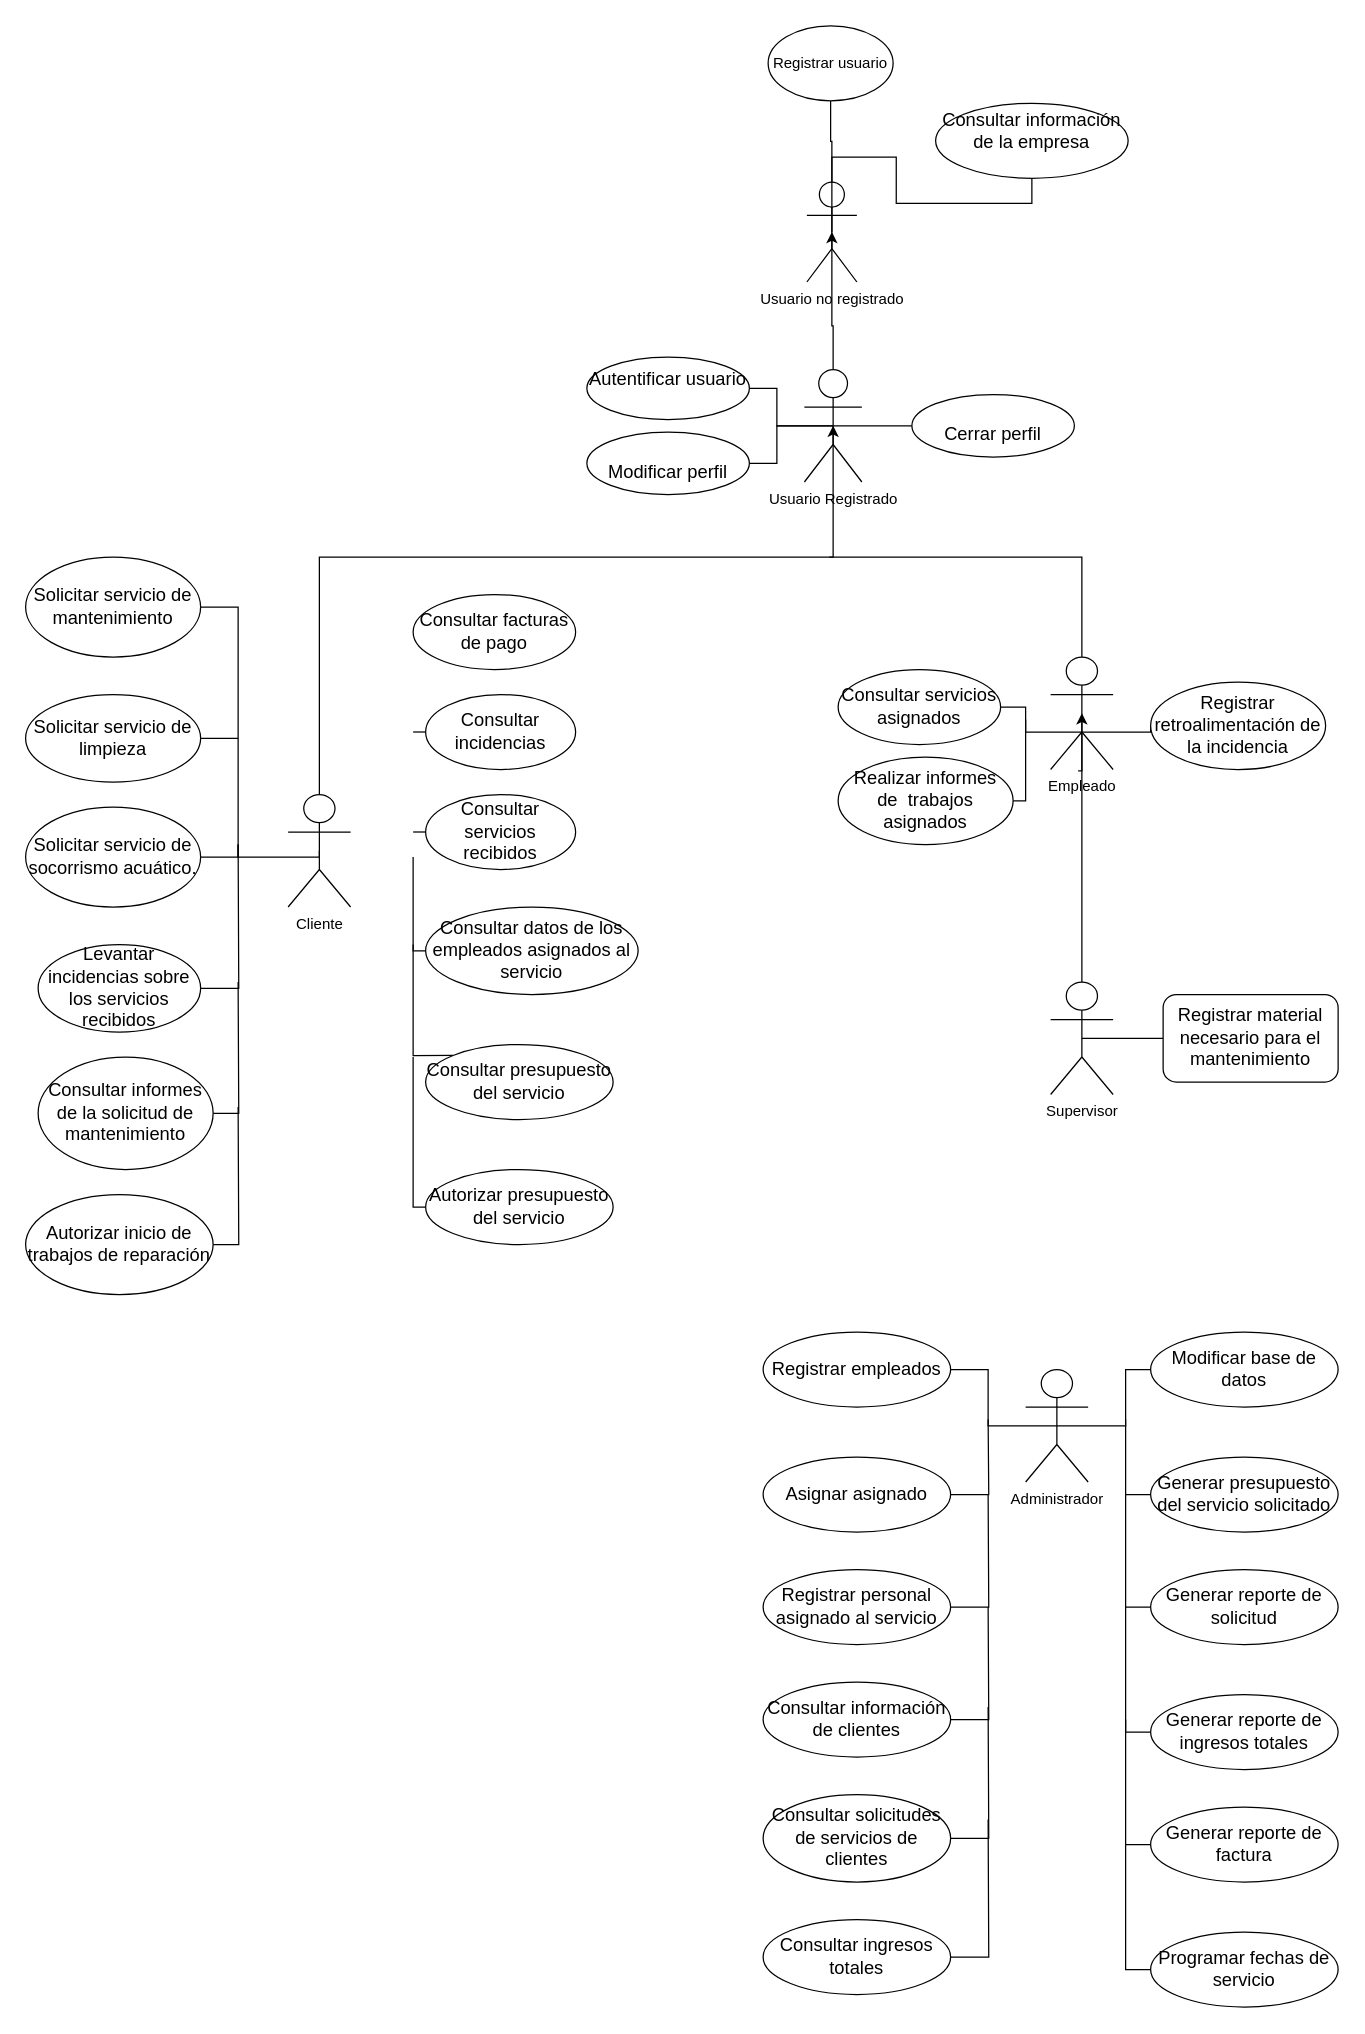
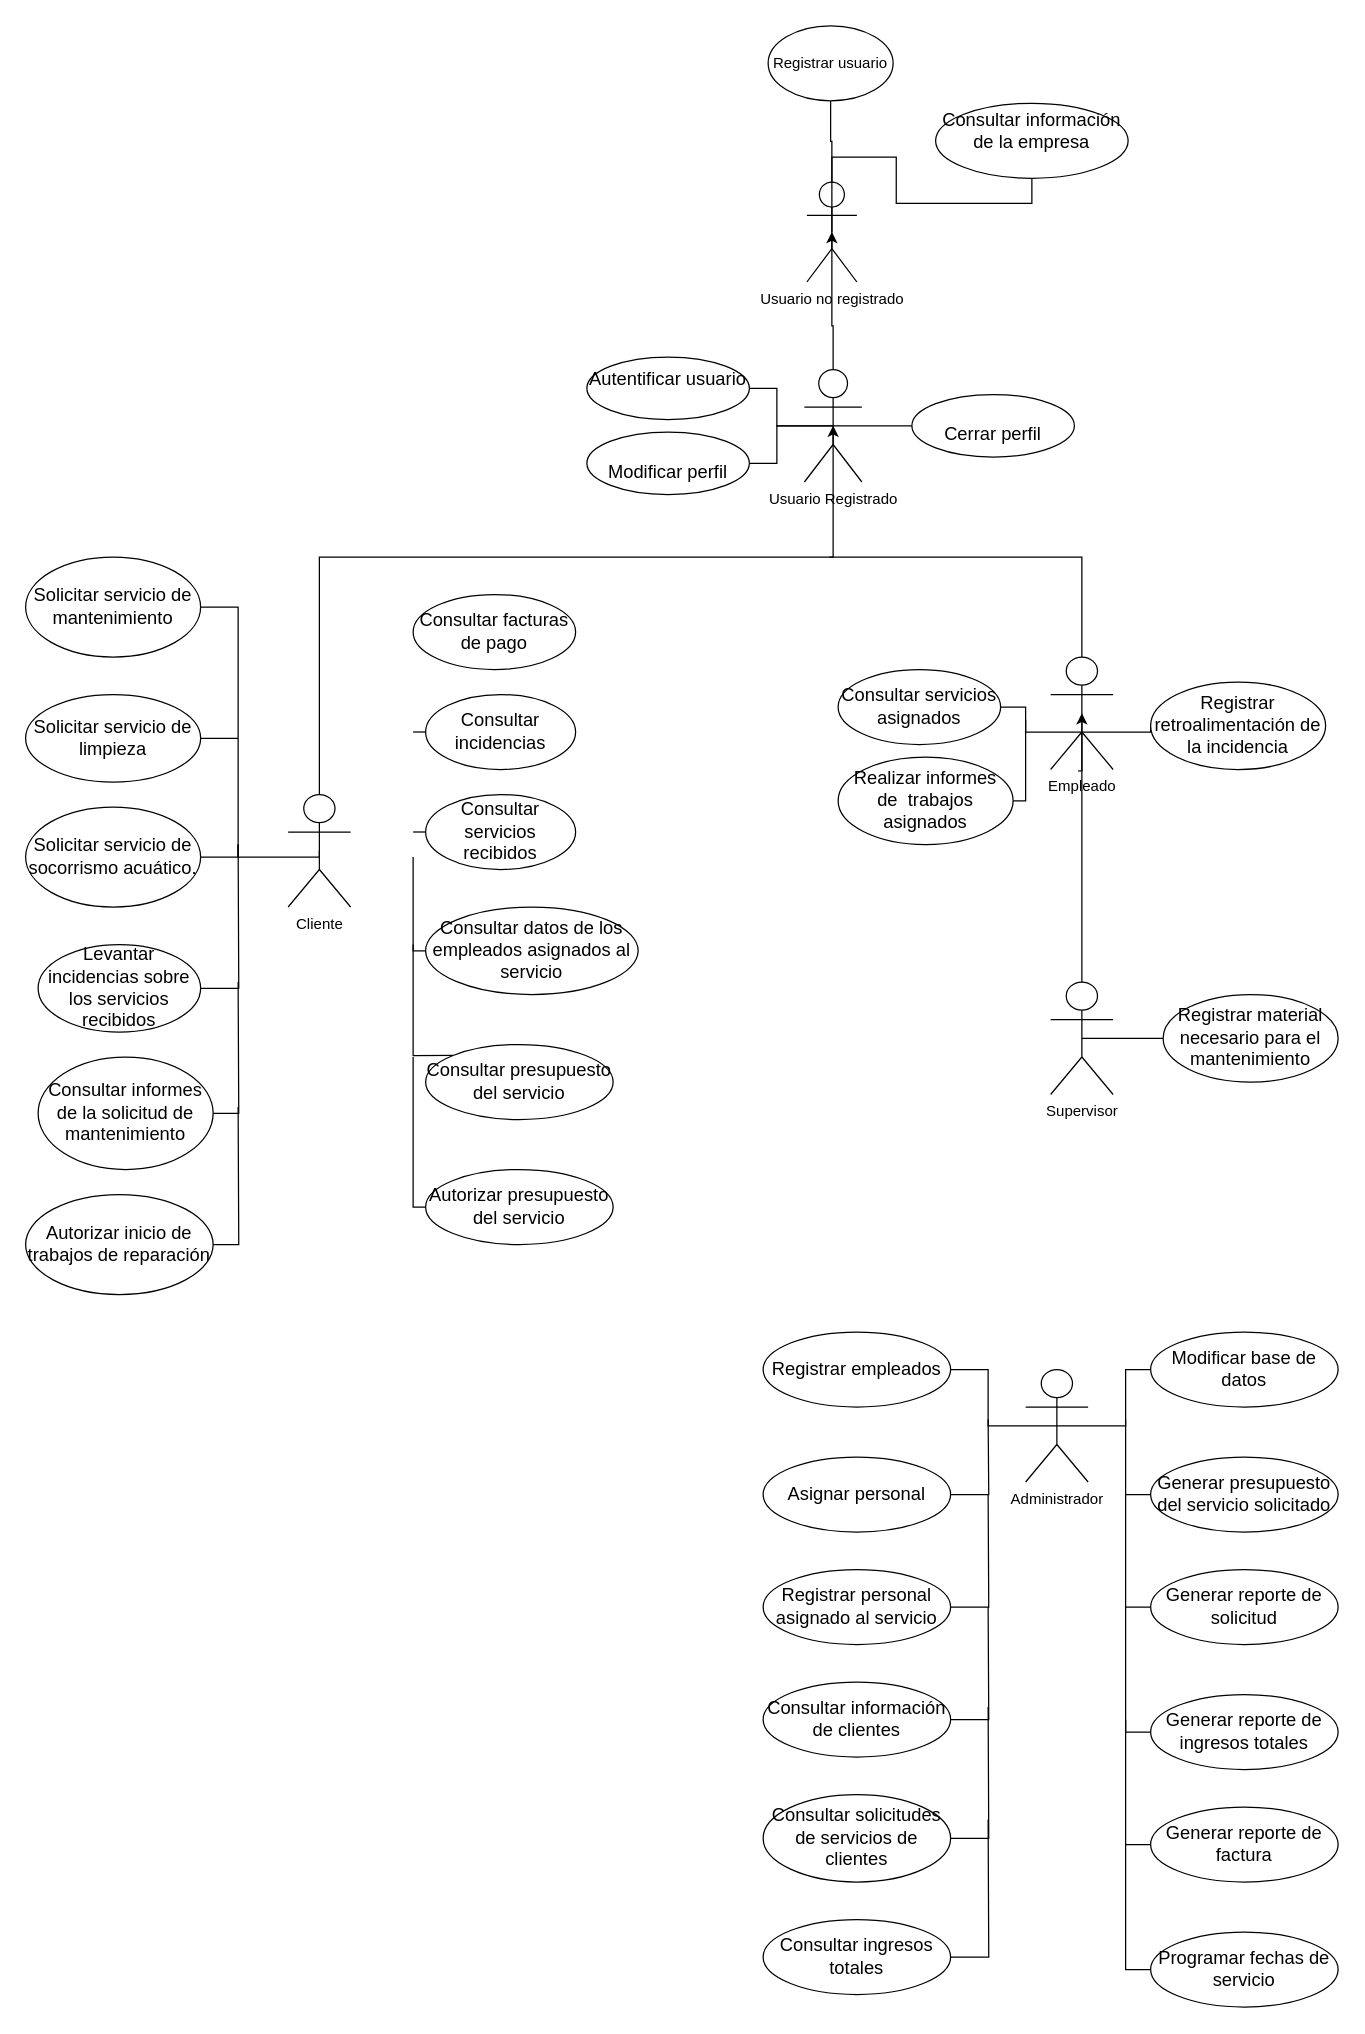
(1251, 1038) -> (1251, 1038)
(857, 1494) -> (857, 1494)
